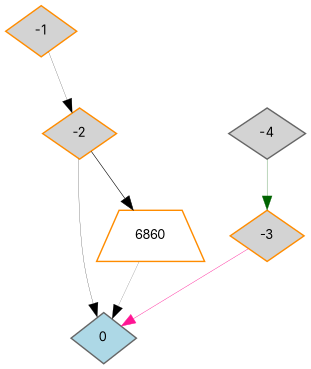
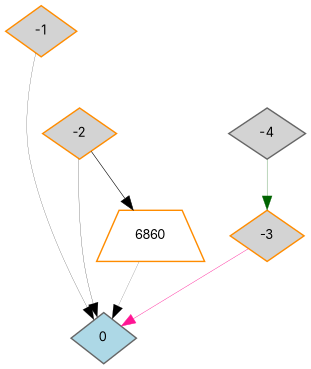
(58, 76) -> (36, 184)
